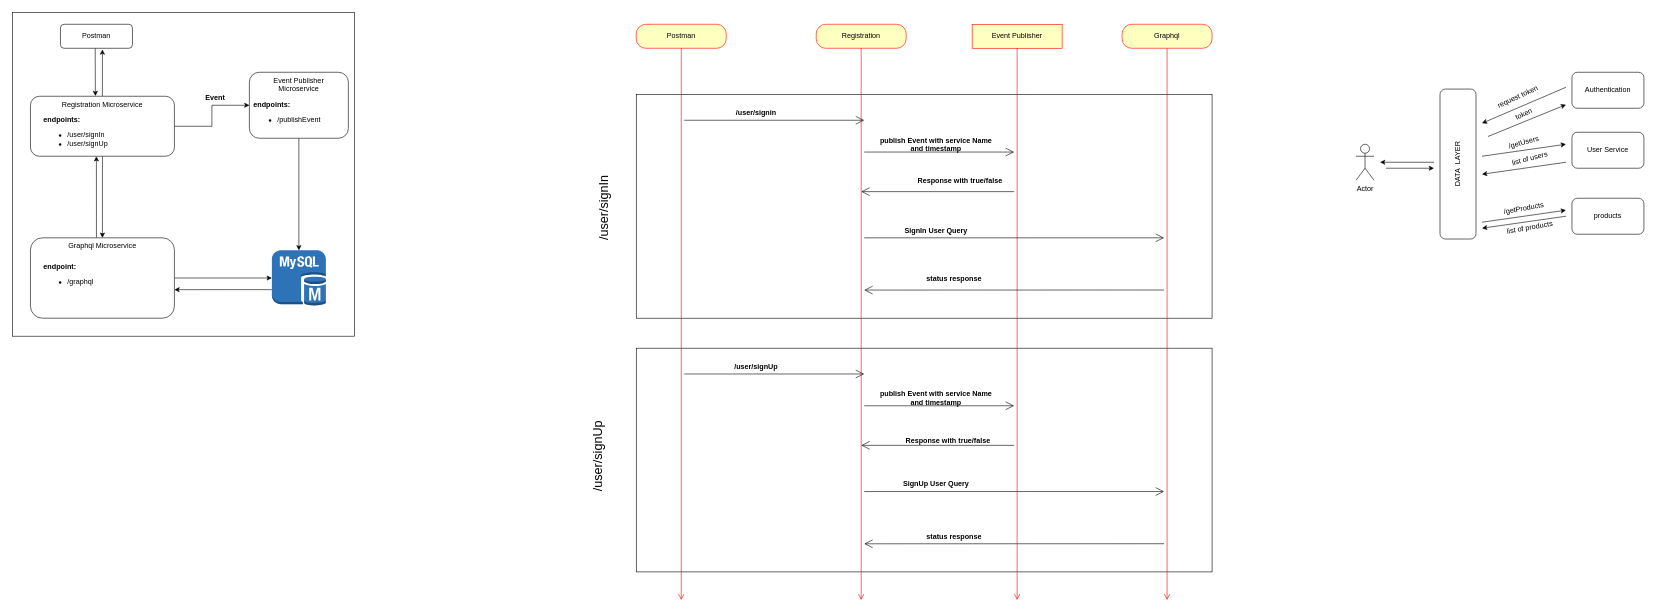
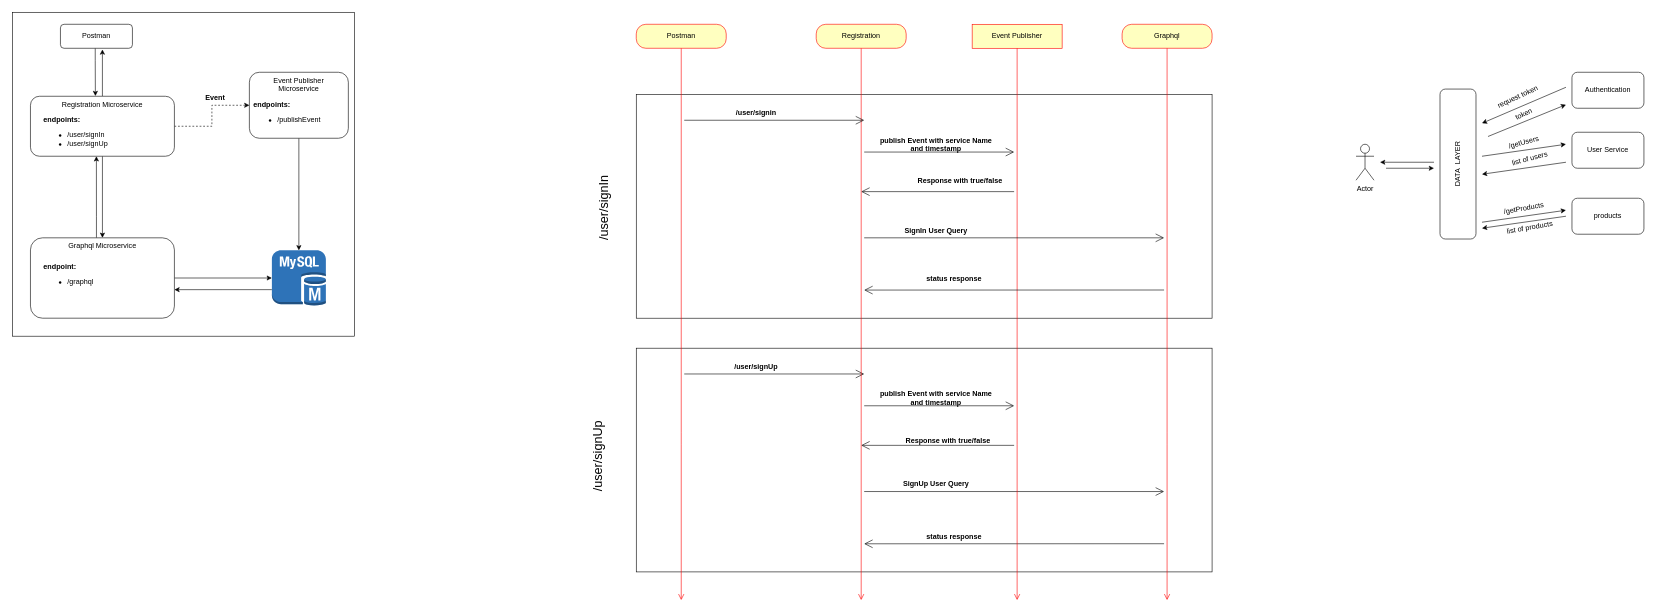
(212, 118) -> (212, 118)
